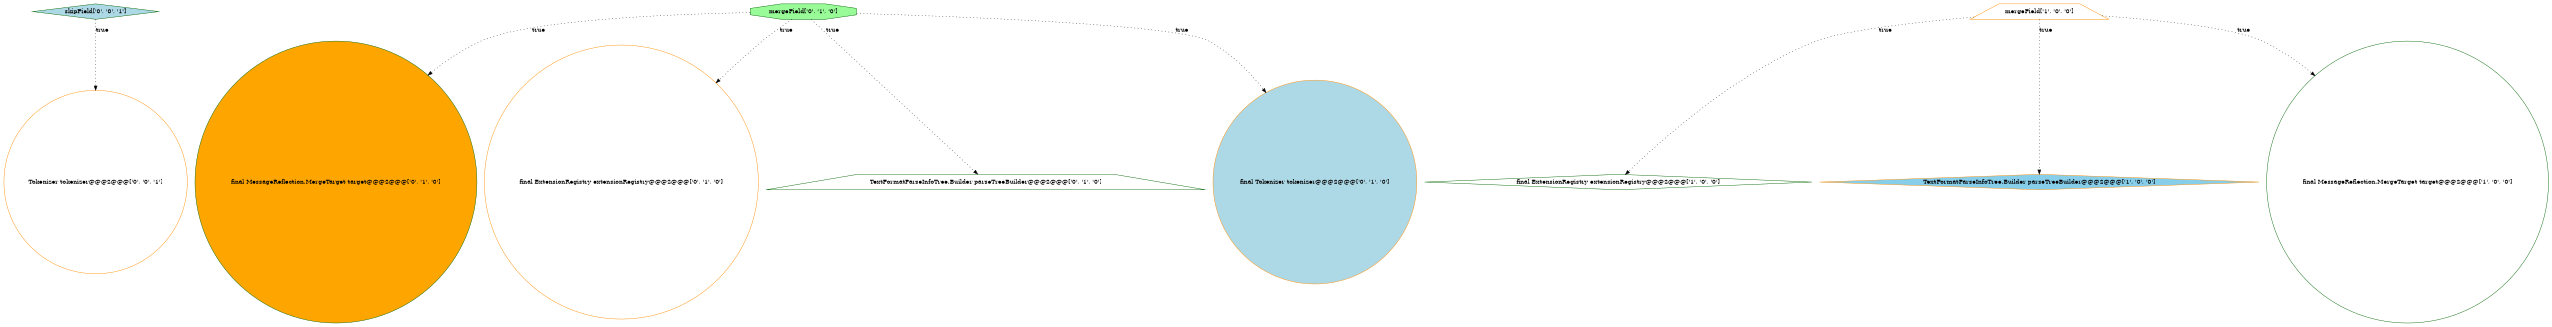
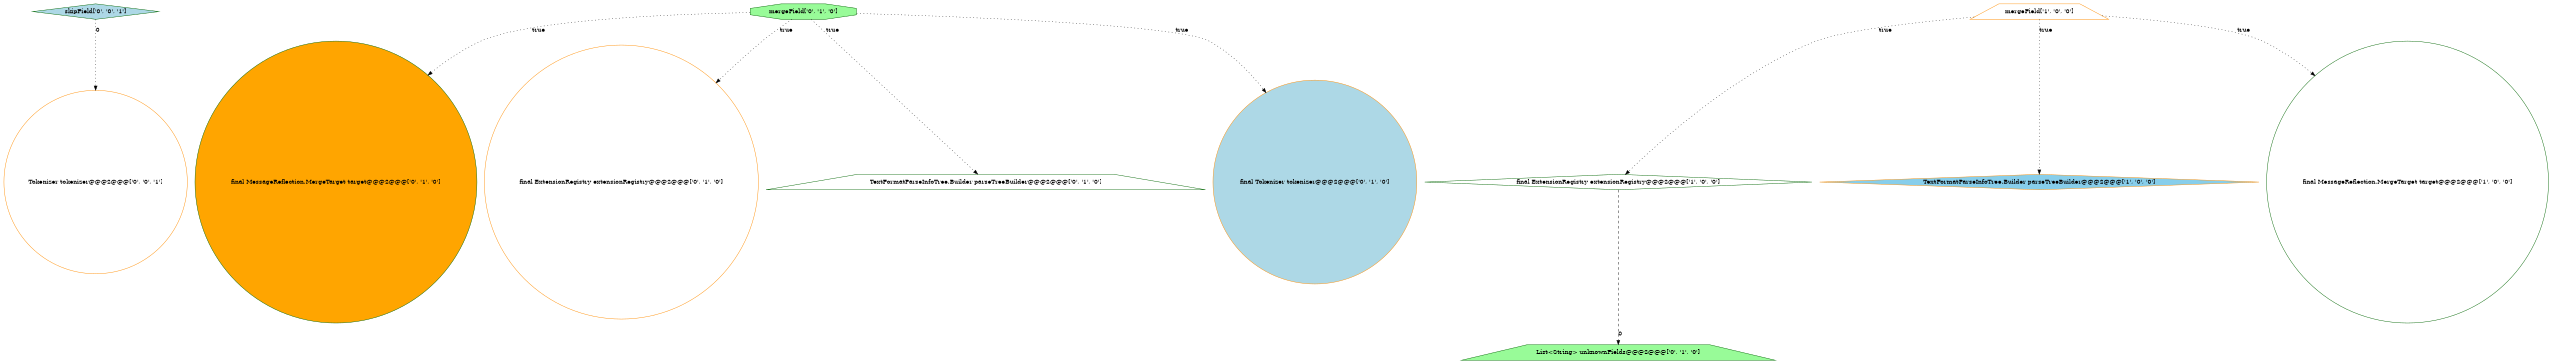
(102, 30) -> (98, 30)
none -> (1618, 353)
